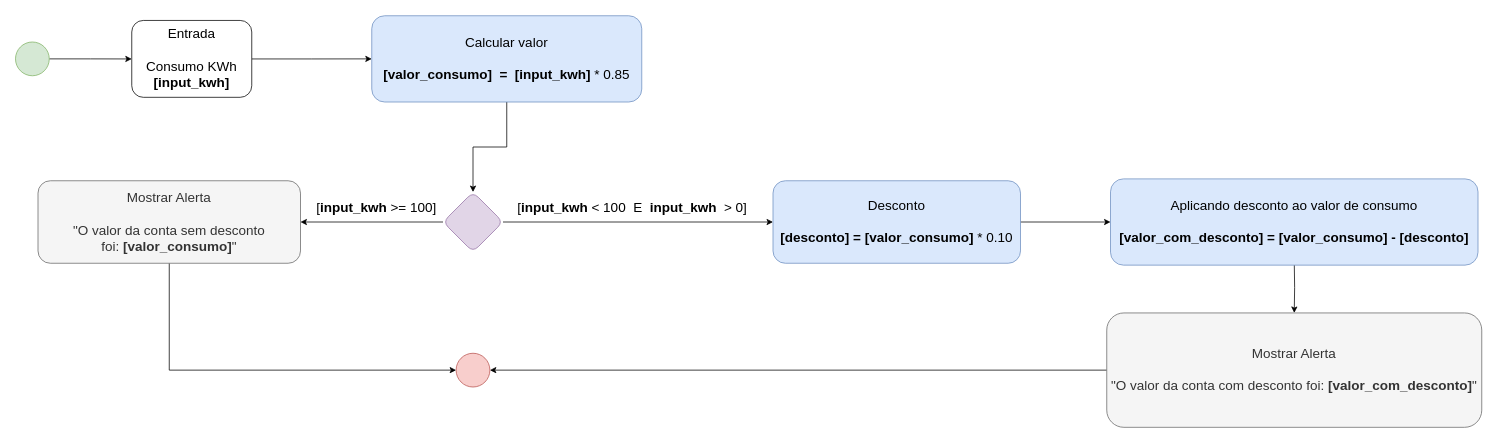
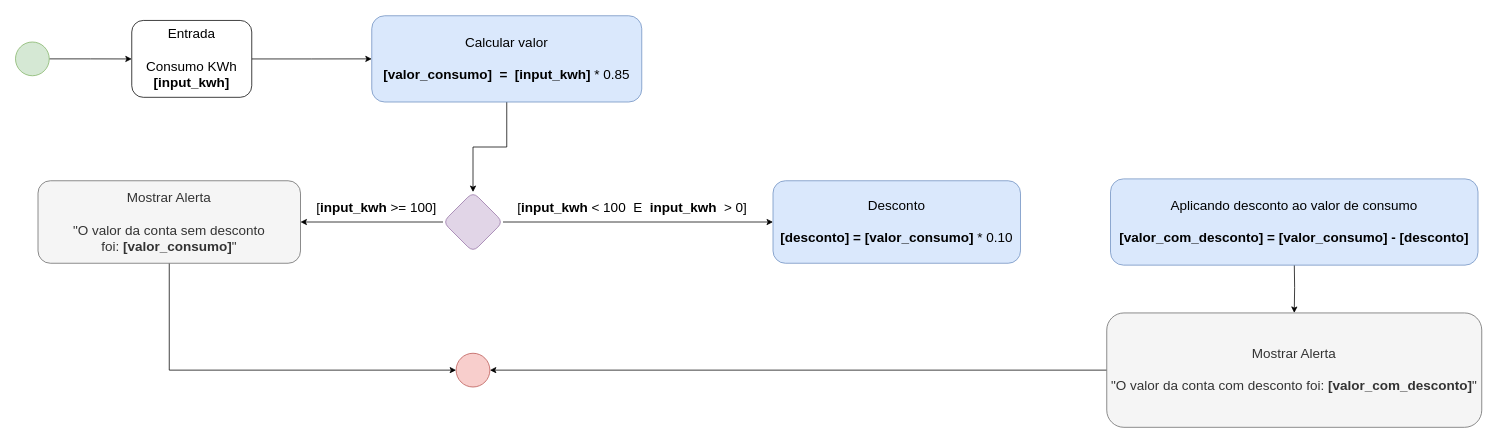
(1104, 222) -> none
